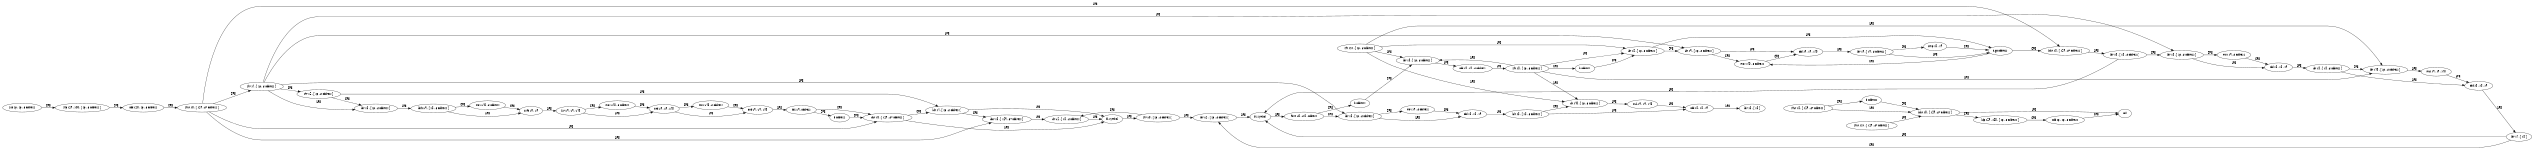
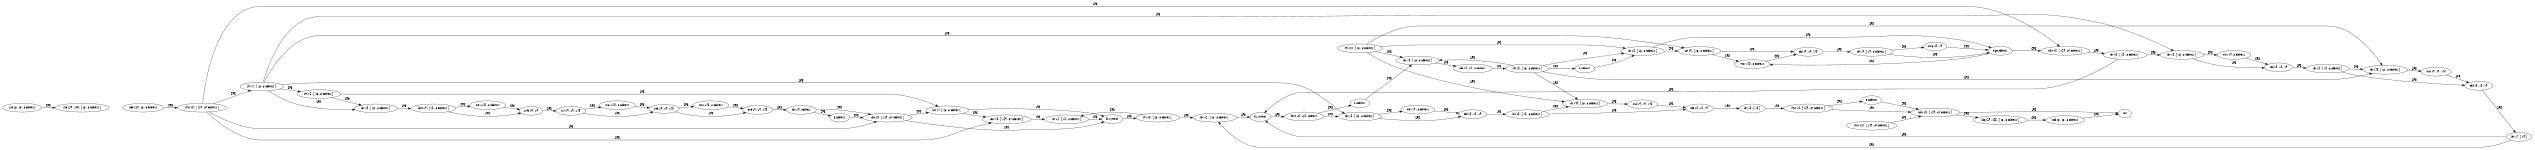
(115, 108) -> none
none -> (1773, 108)
